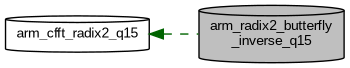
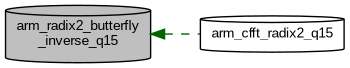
(181, 34) -> (182, 34)
